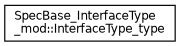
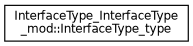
(90, 23) -> (97, 23)
